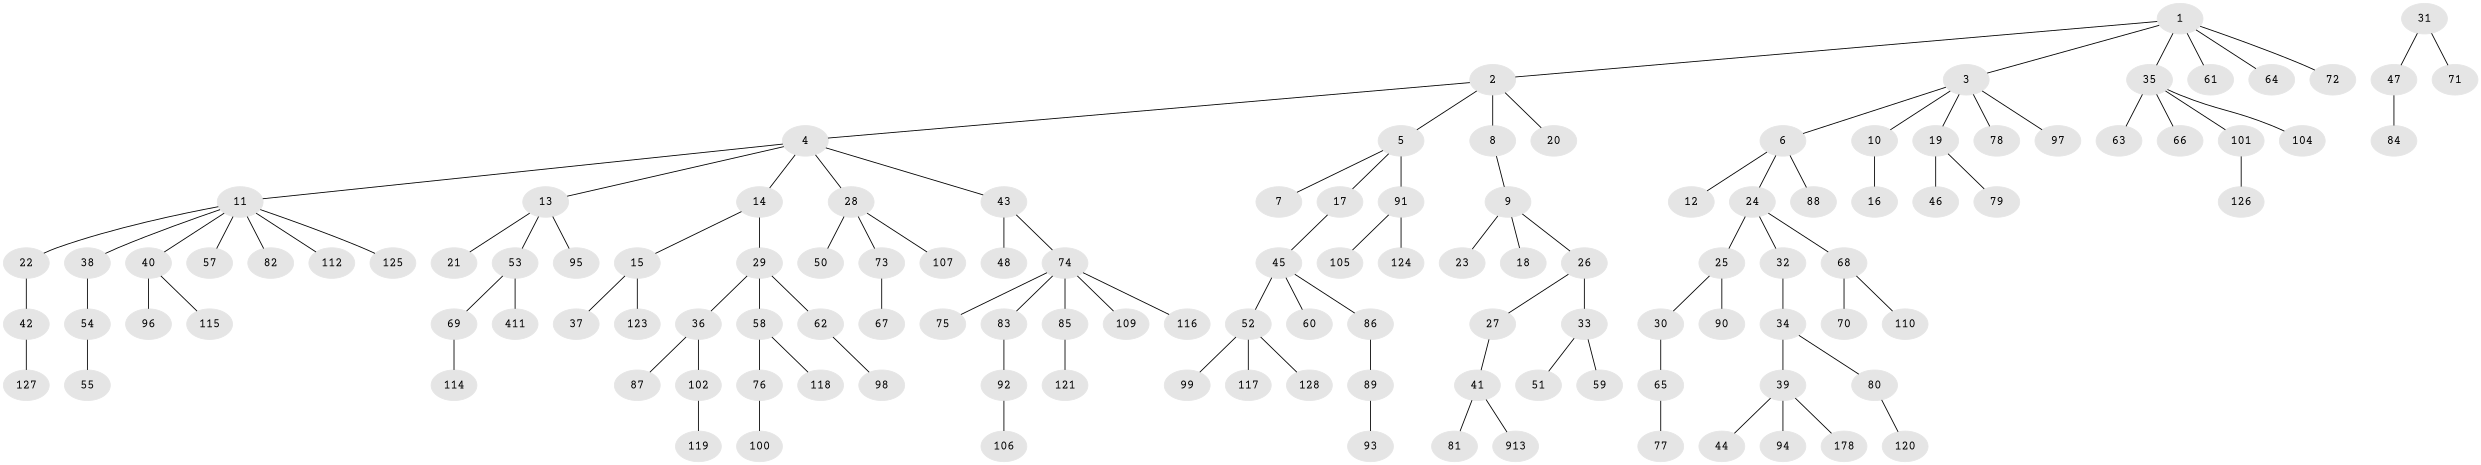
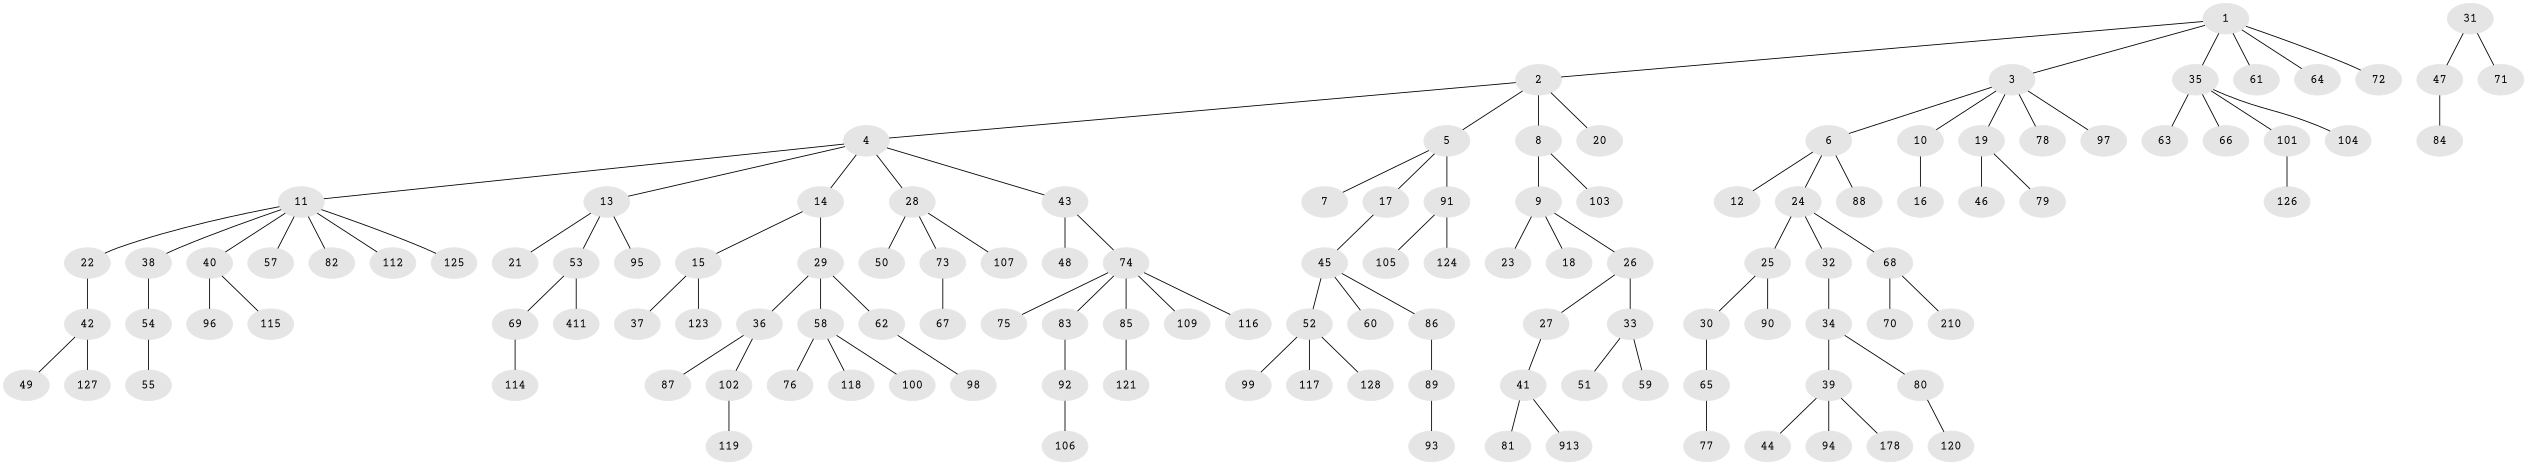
none -> (1600, 202)
(1905, 324) -> (1951, 324)
none -> (26, 385)
(760, 416) -> (867, 355)
